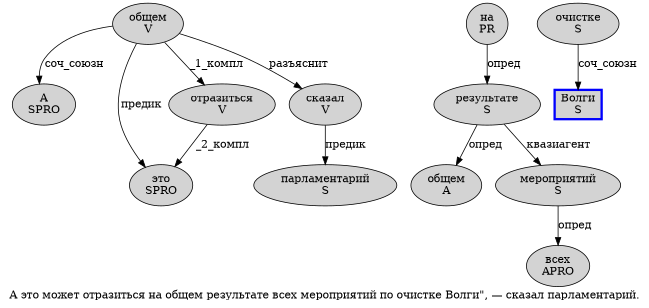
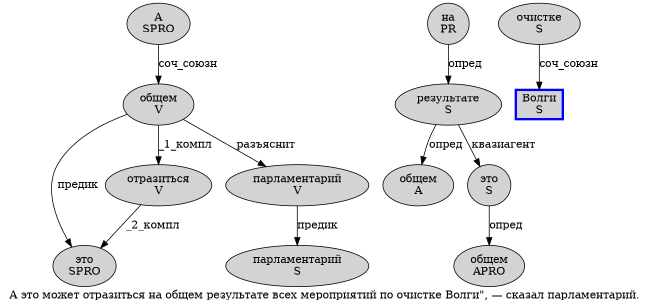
(67, 40) -> (159, 60)
(325, 105) -> (297, 185)
(558, 185) -> (489, 185)
(558, 266) -> (489, 266)
